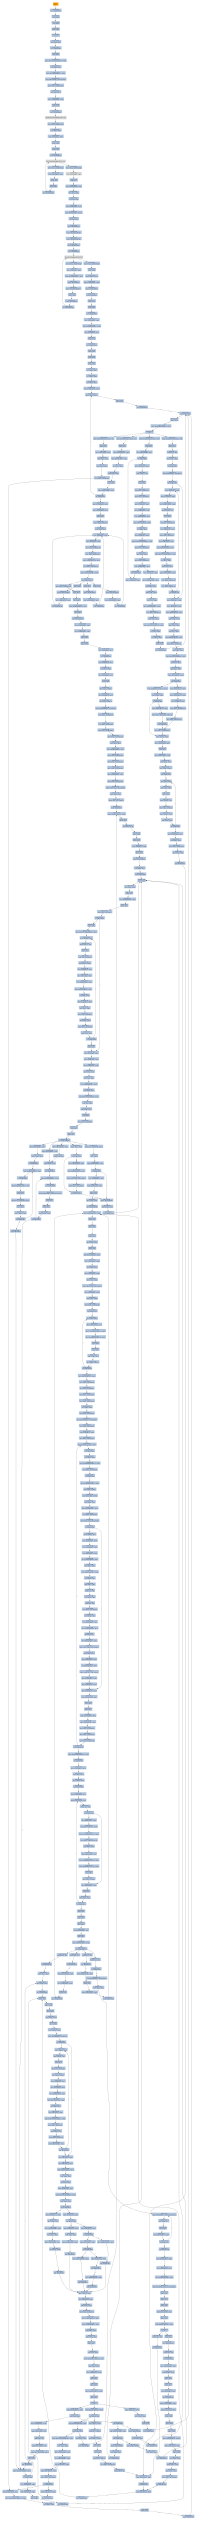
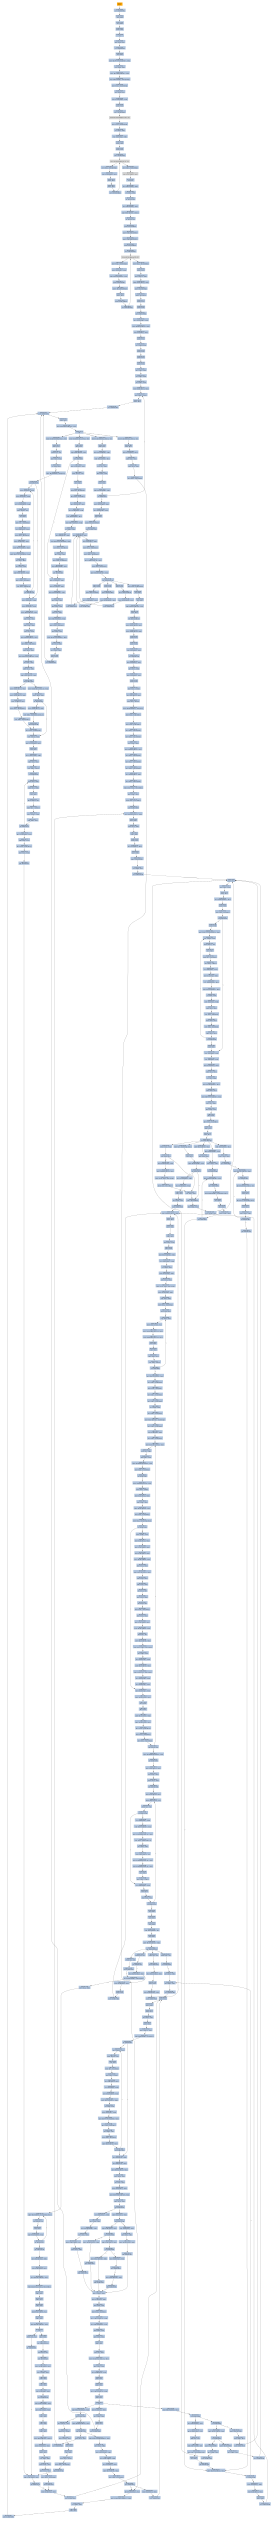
(146, 569) -> (57, 582)
